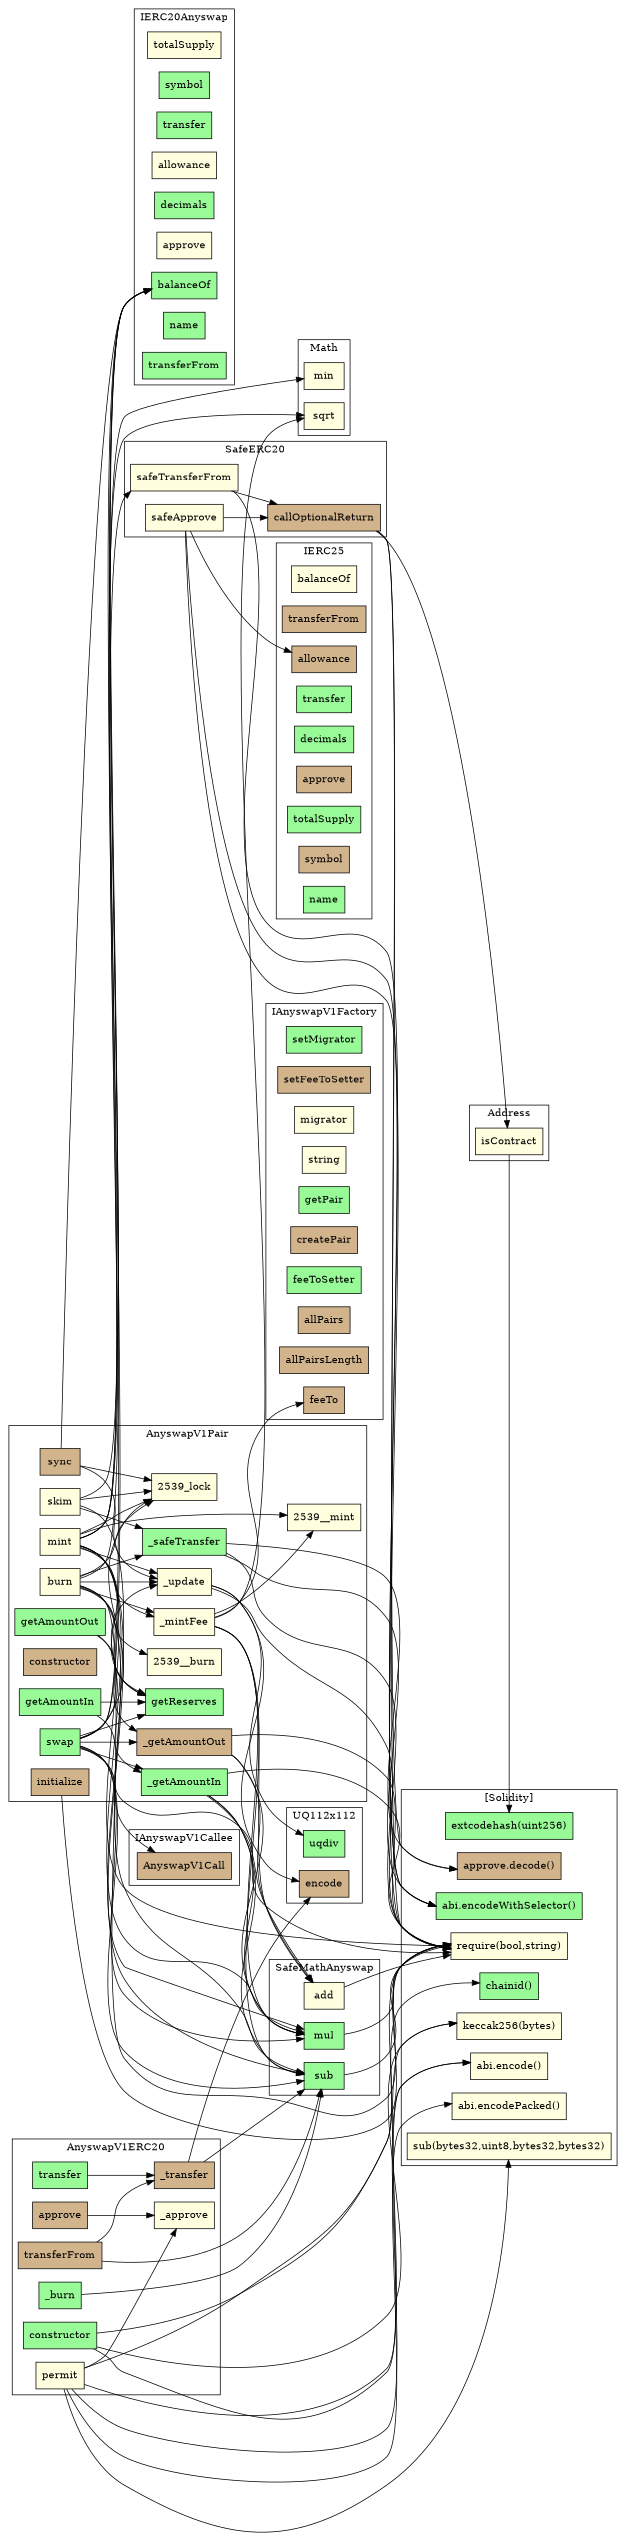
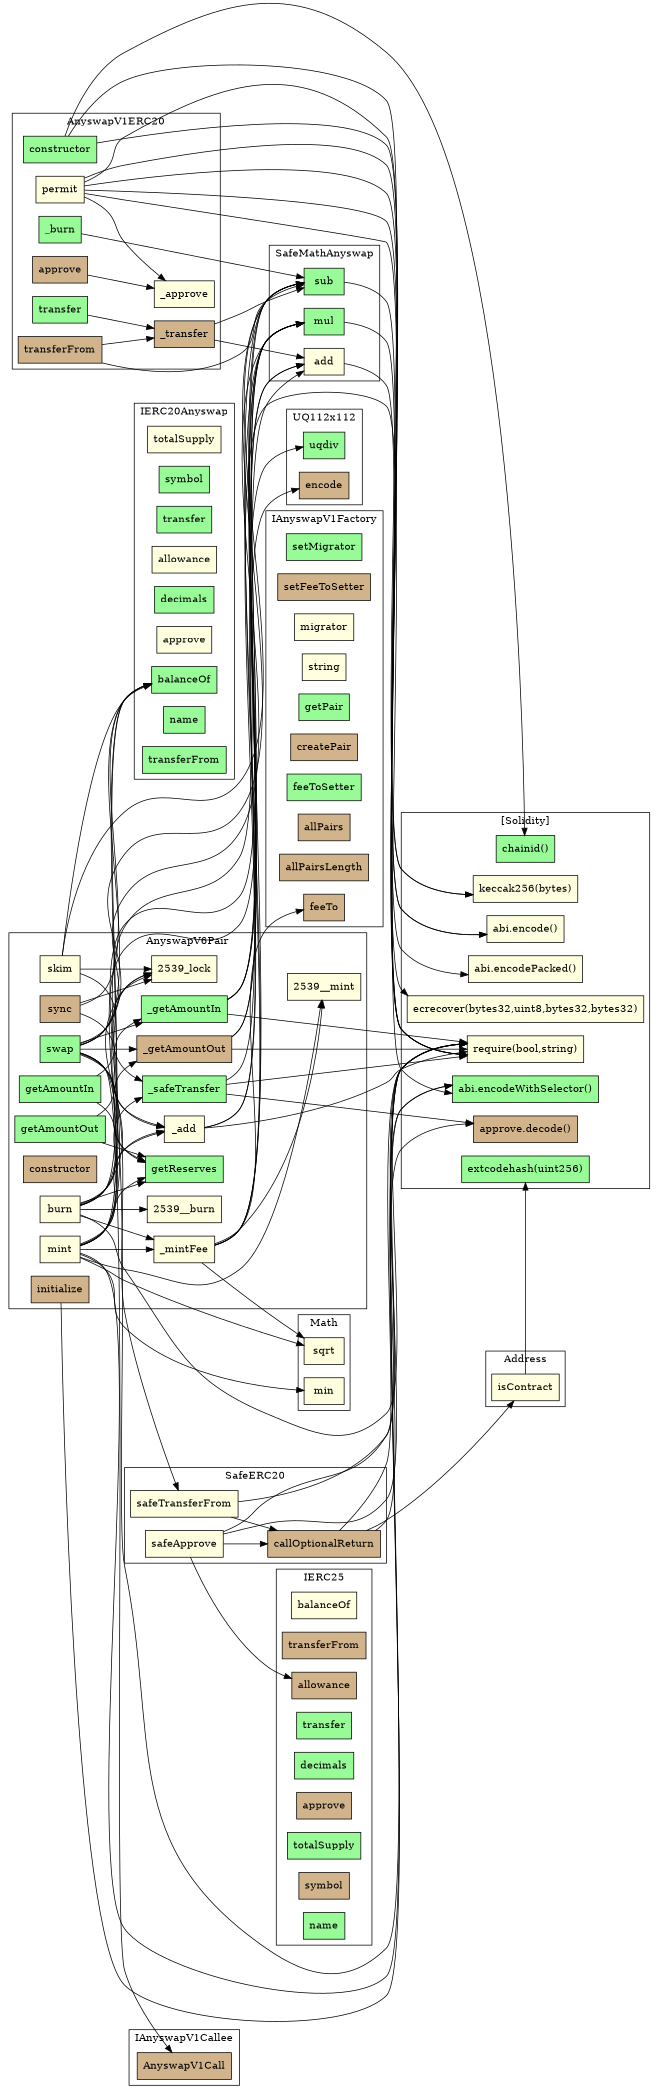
(188, 1434) -> (188, 941)
(184, 1582) -> (184, 1129)
(233, 2026) -> (241, 345)
(509, 2146) -> (525, 1009)
